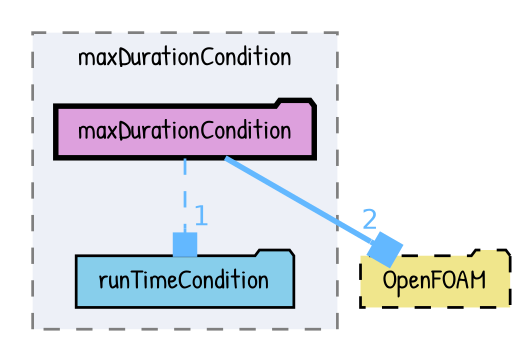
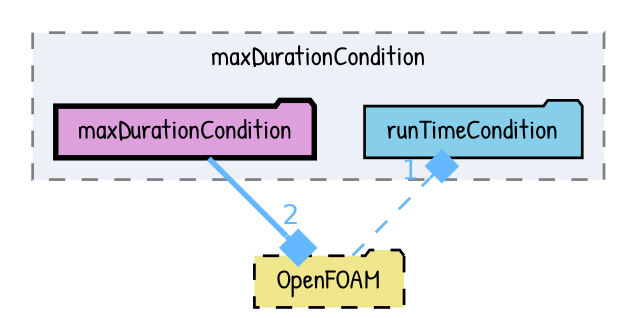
(185, 193) -> (391, 217)
